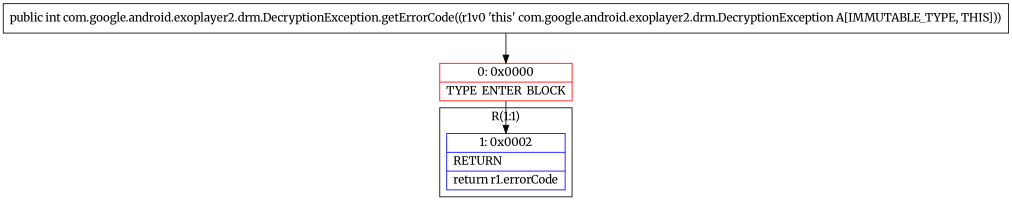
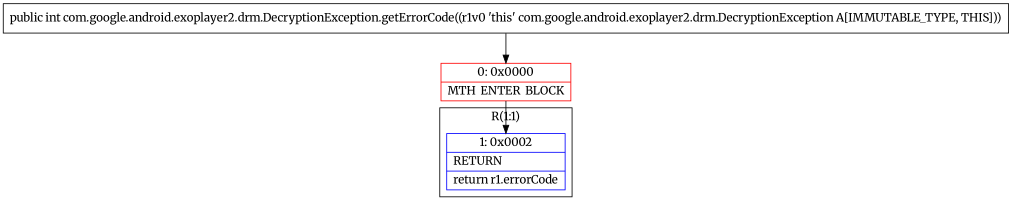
(506, 91) -> (506, 91)
